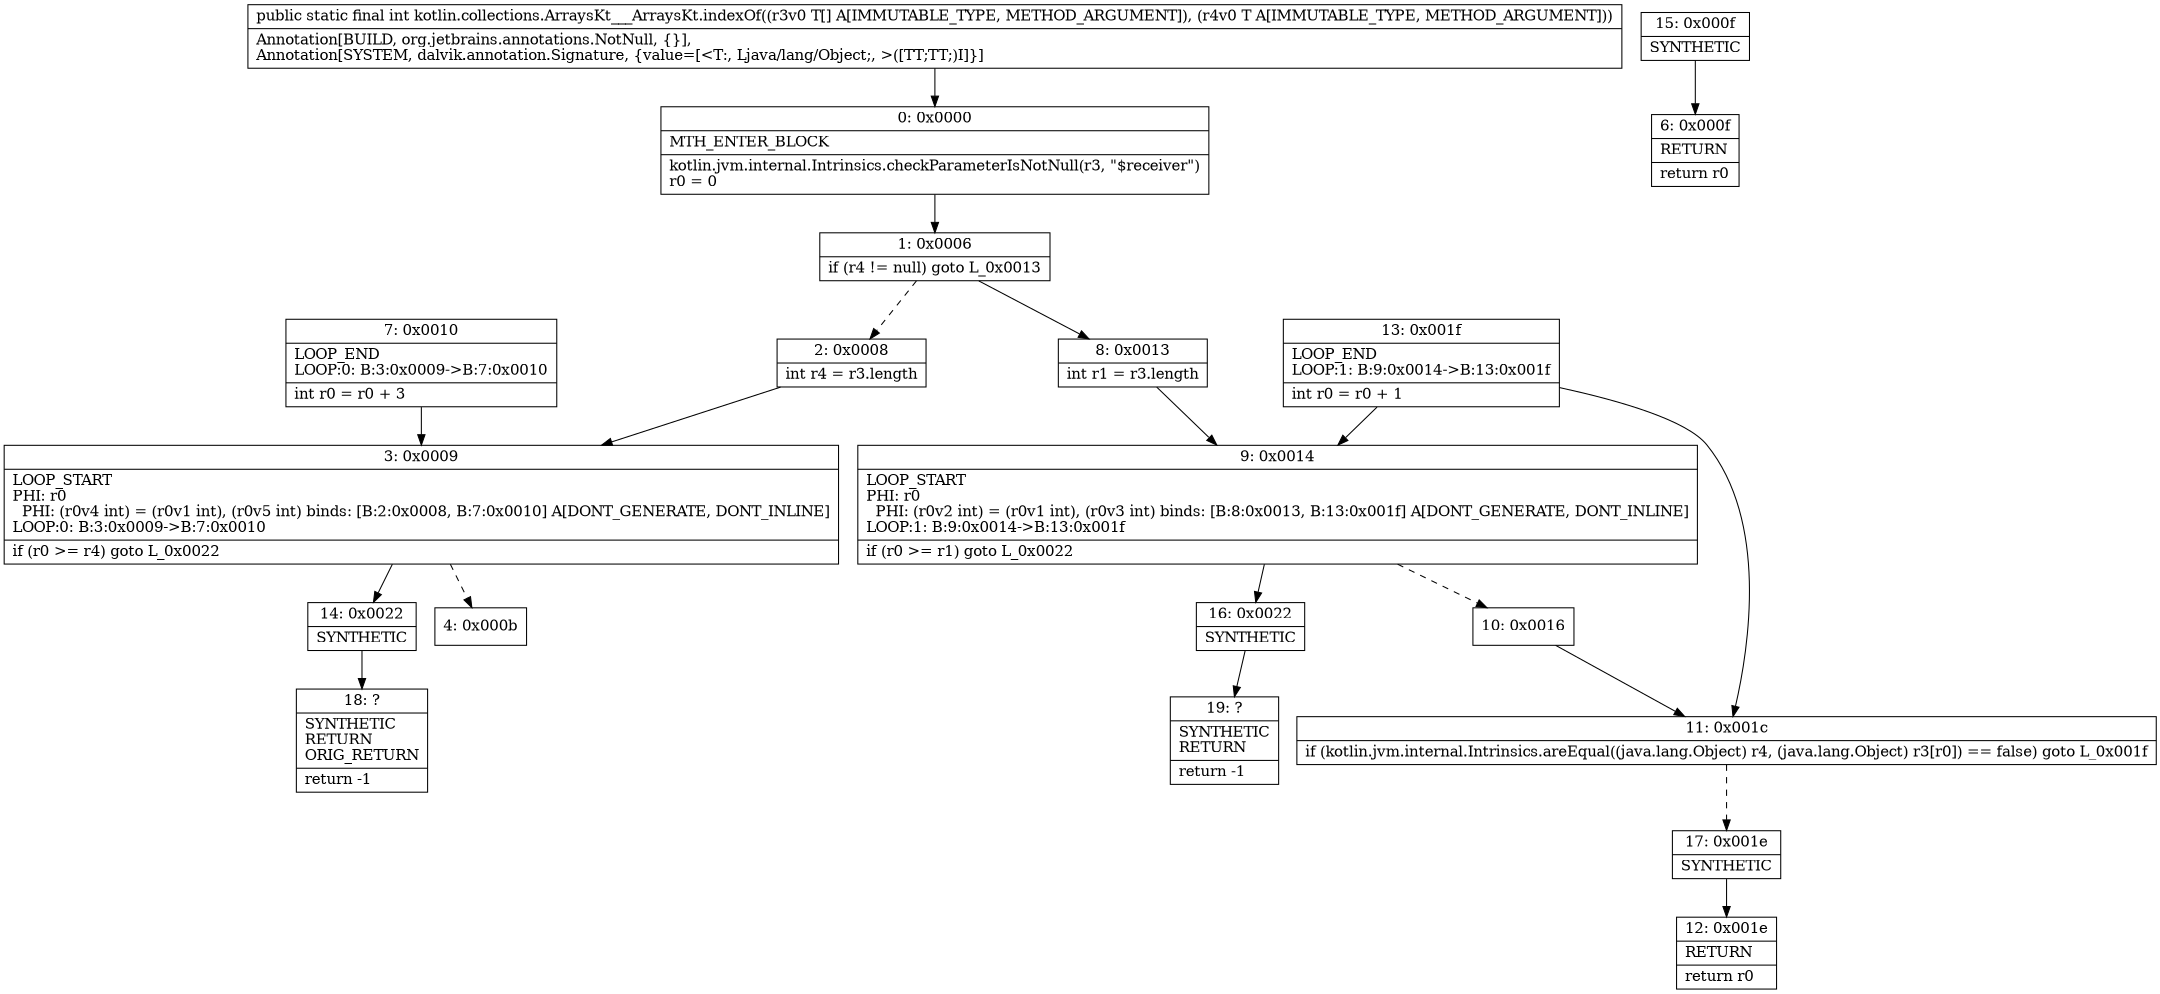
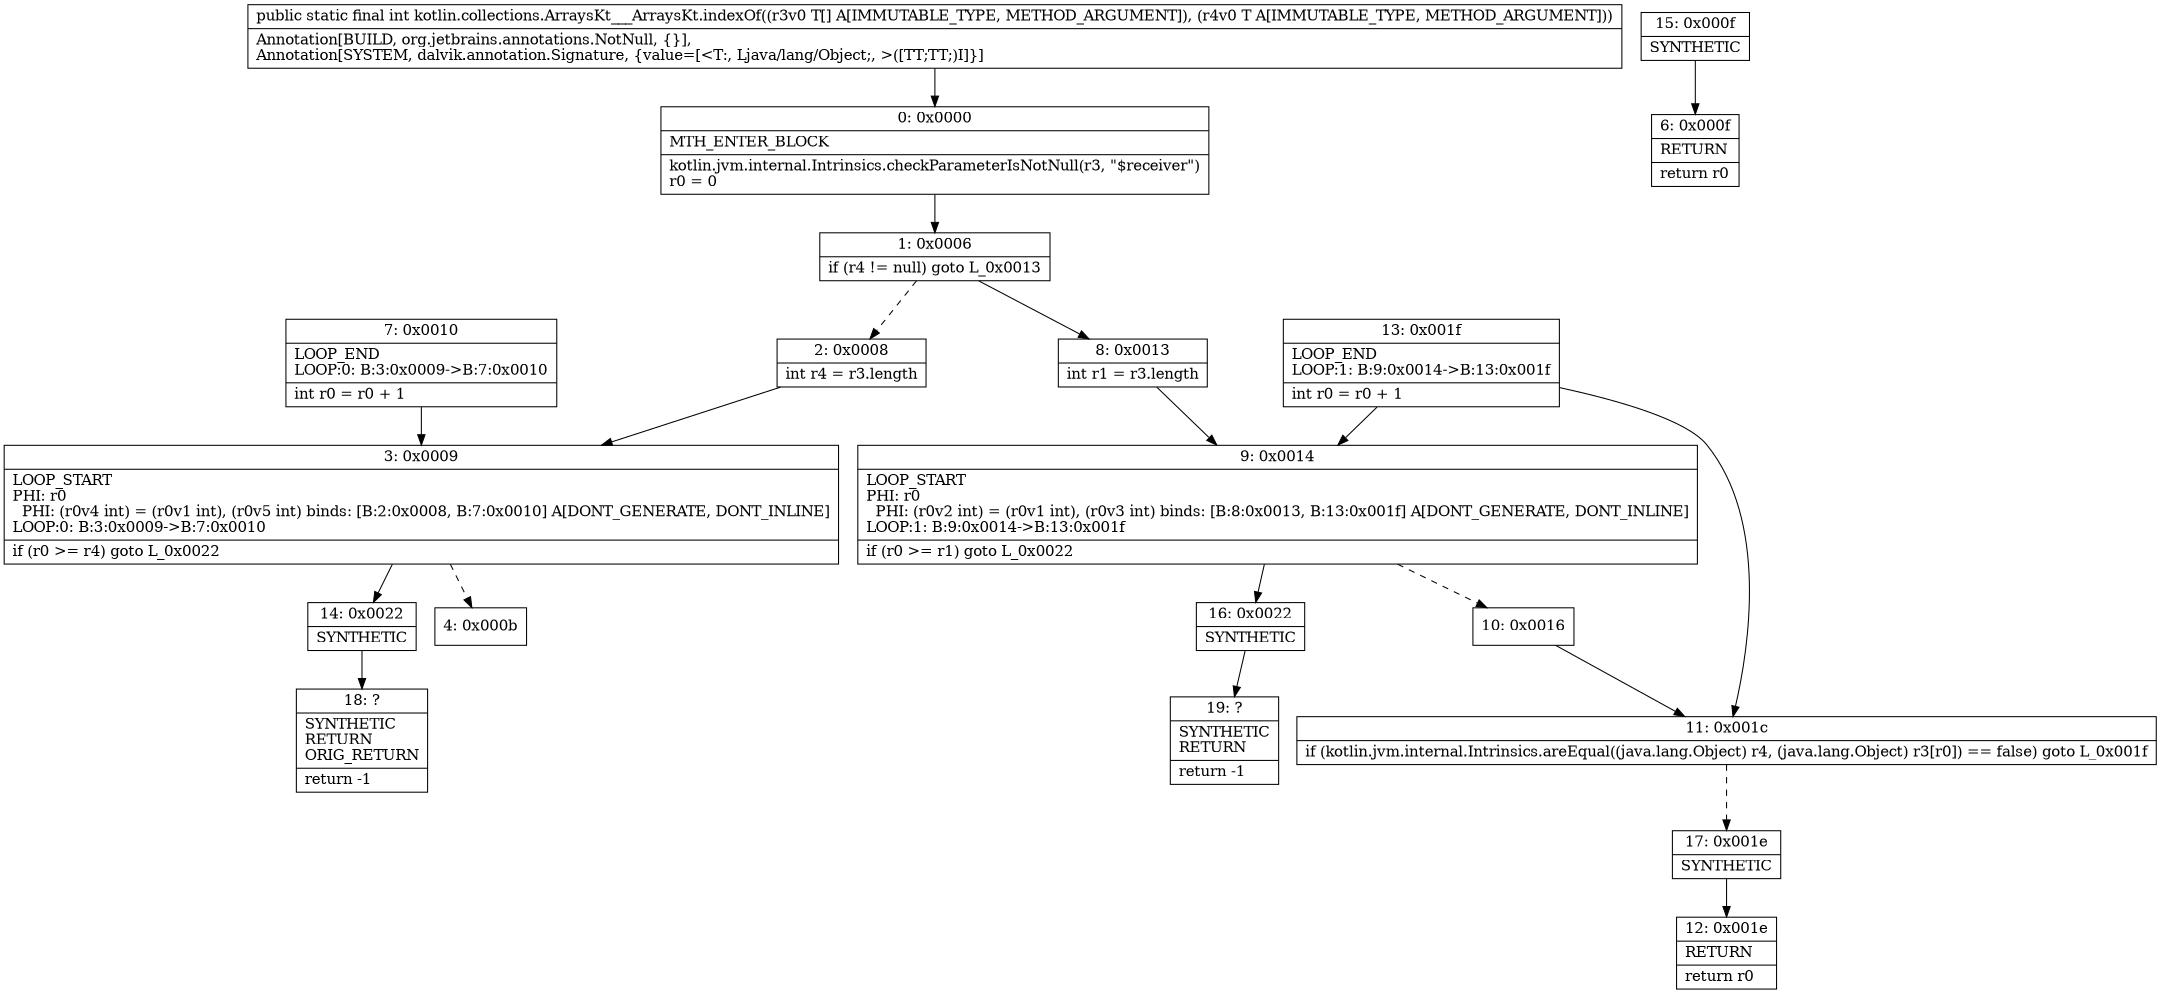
(350, 394) -> (350, 394)
